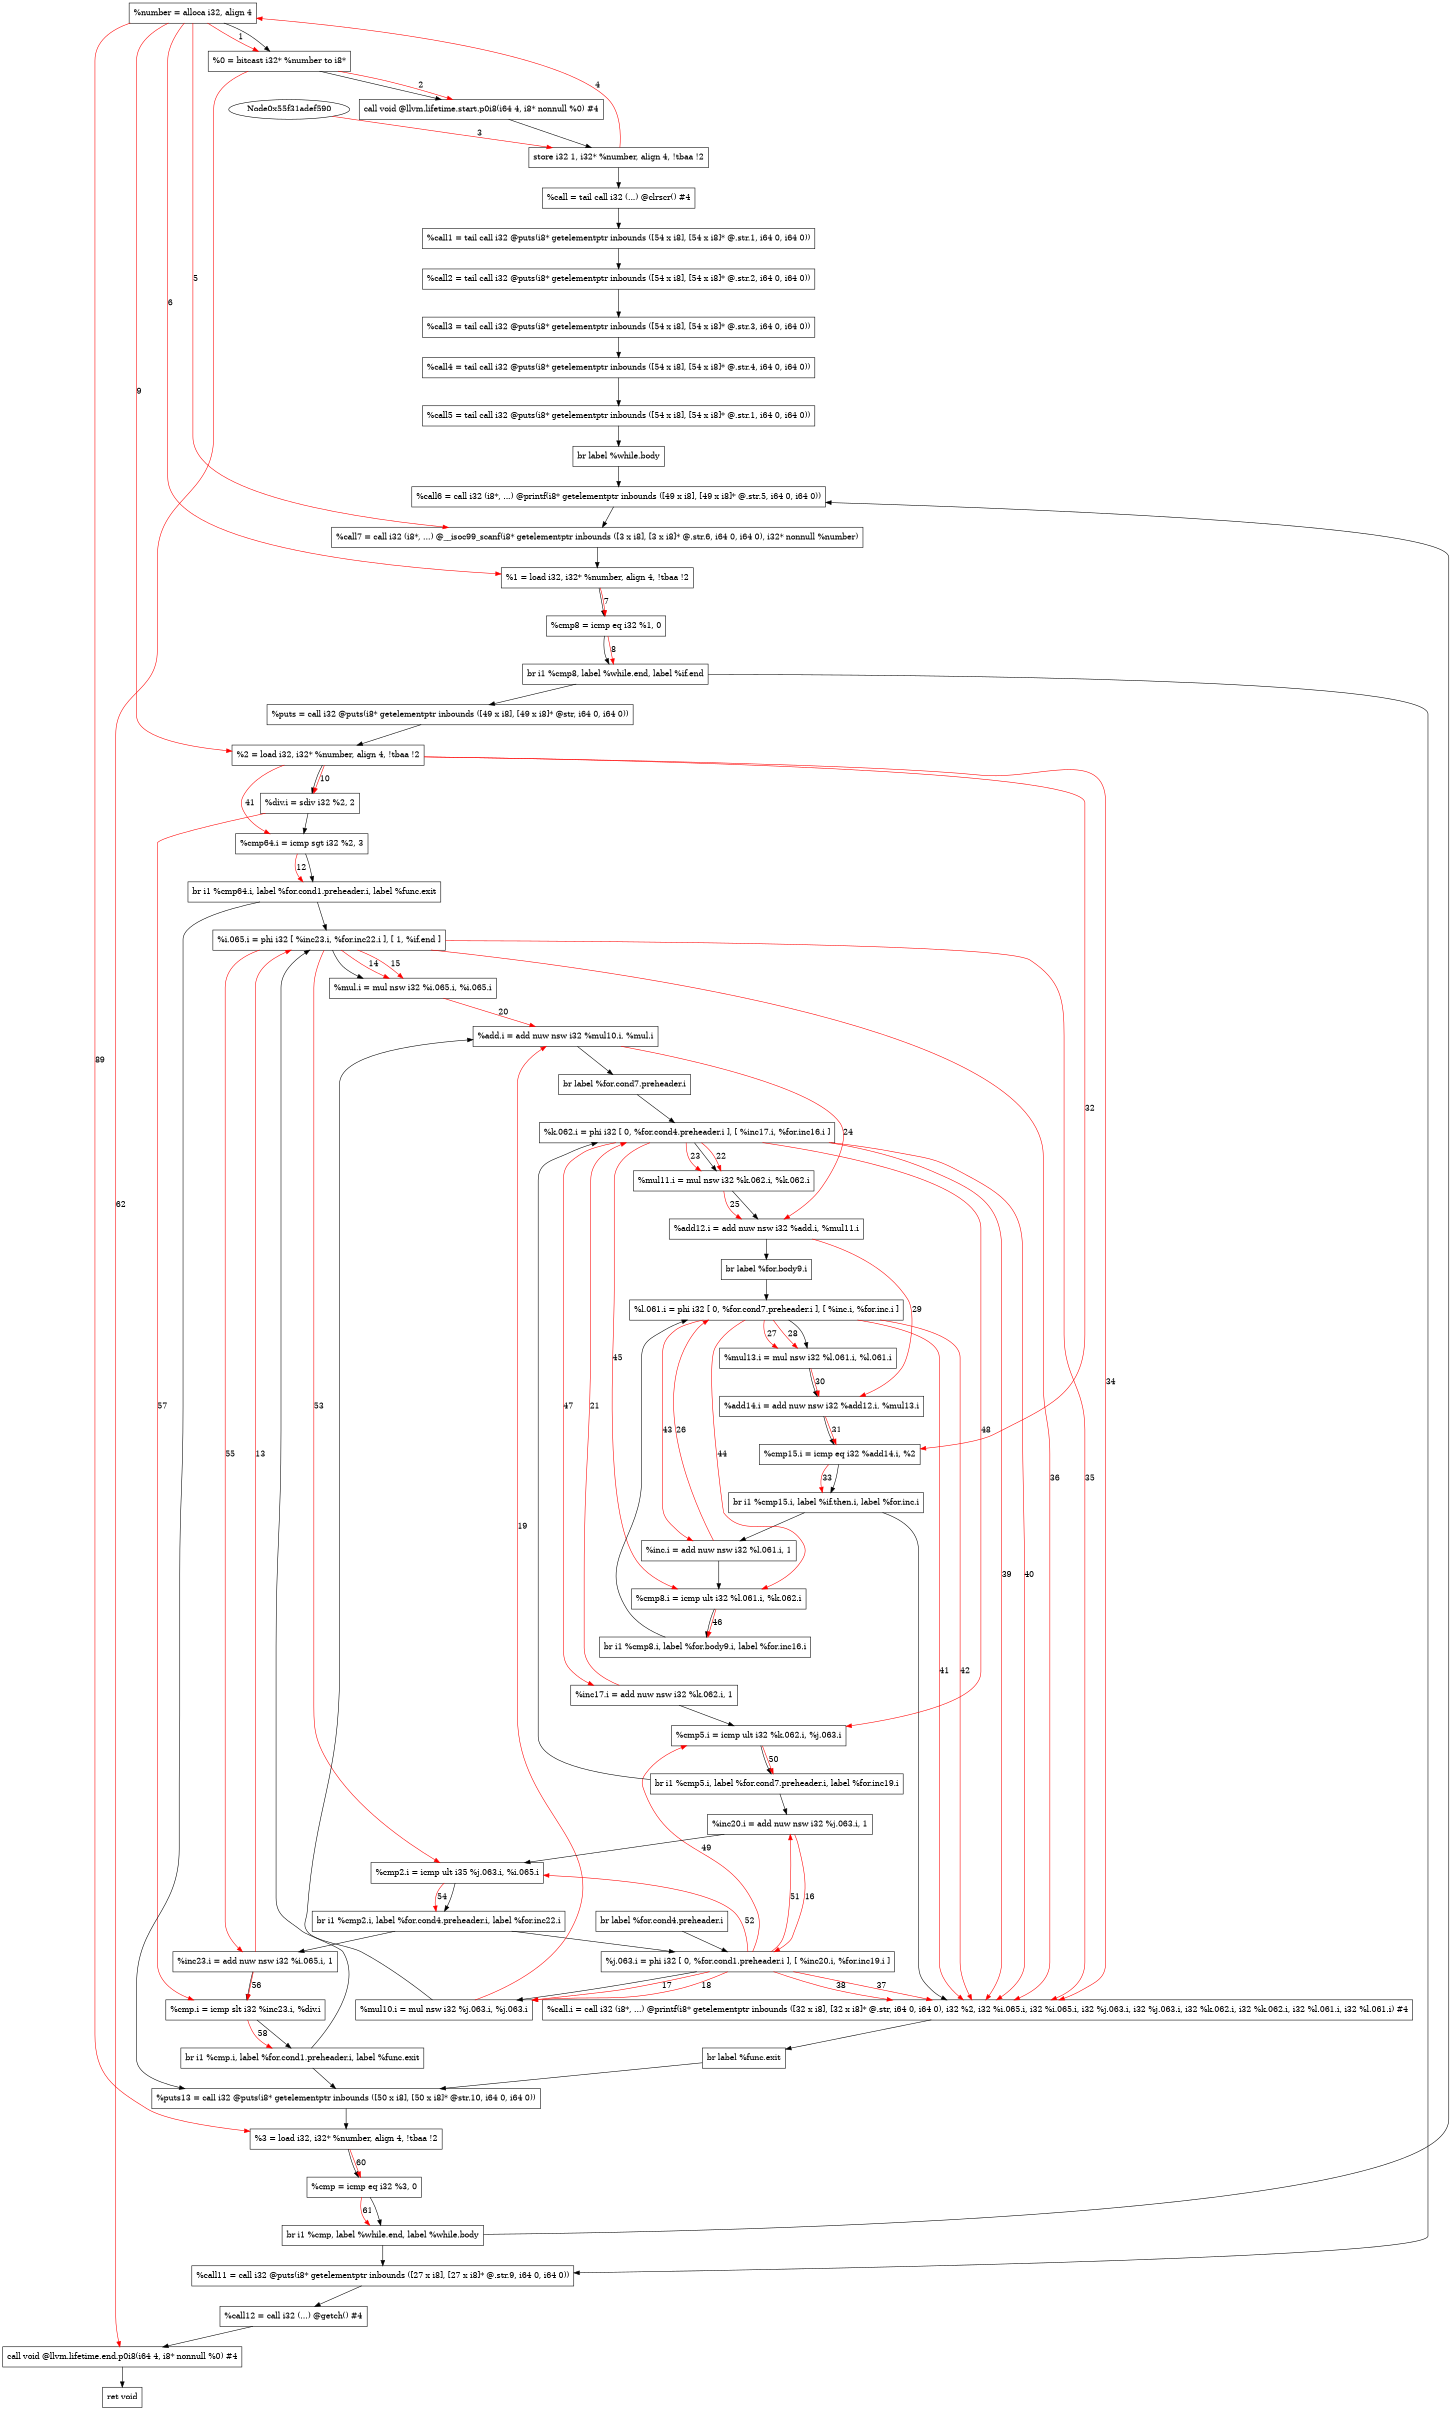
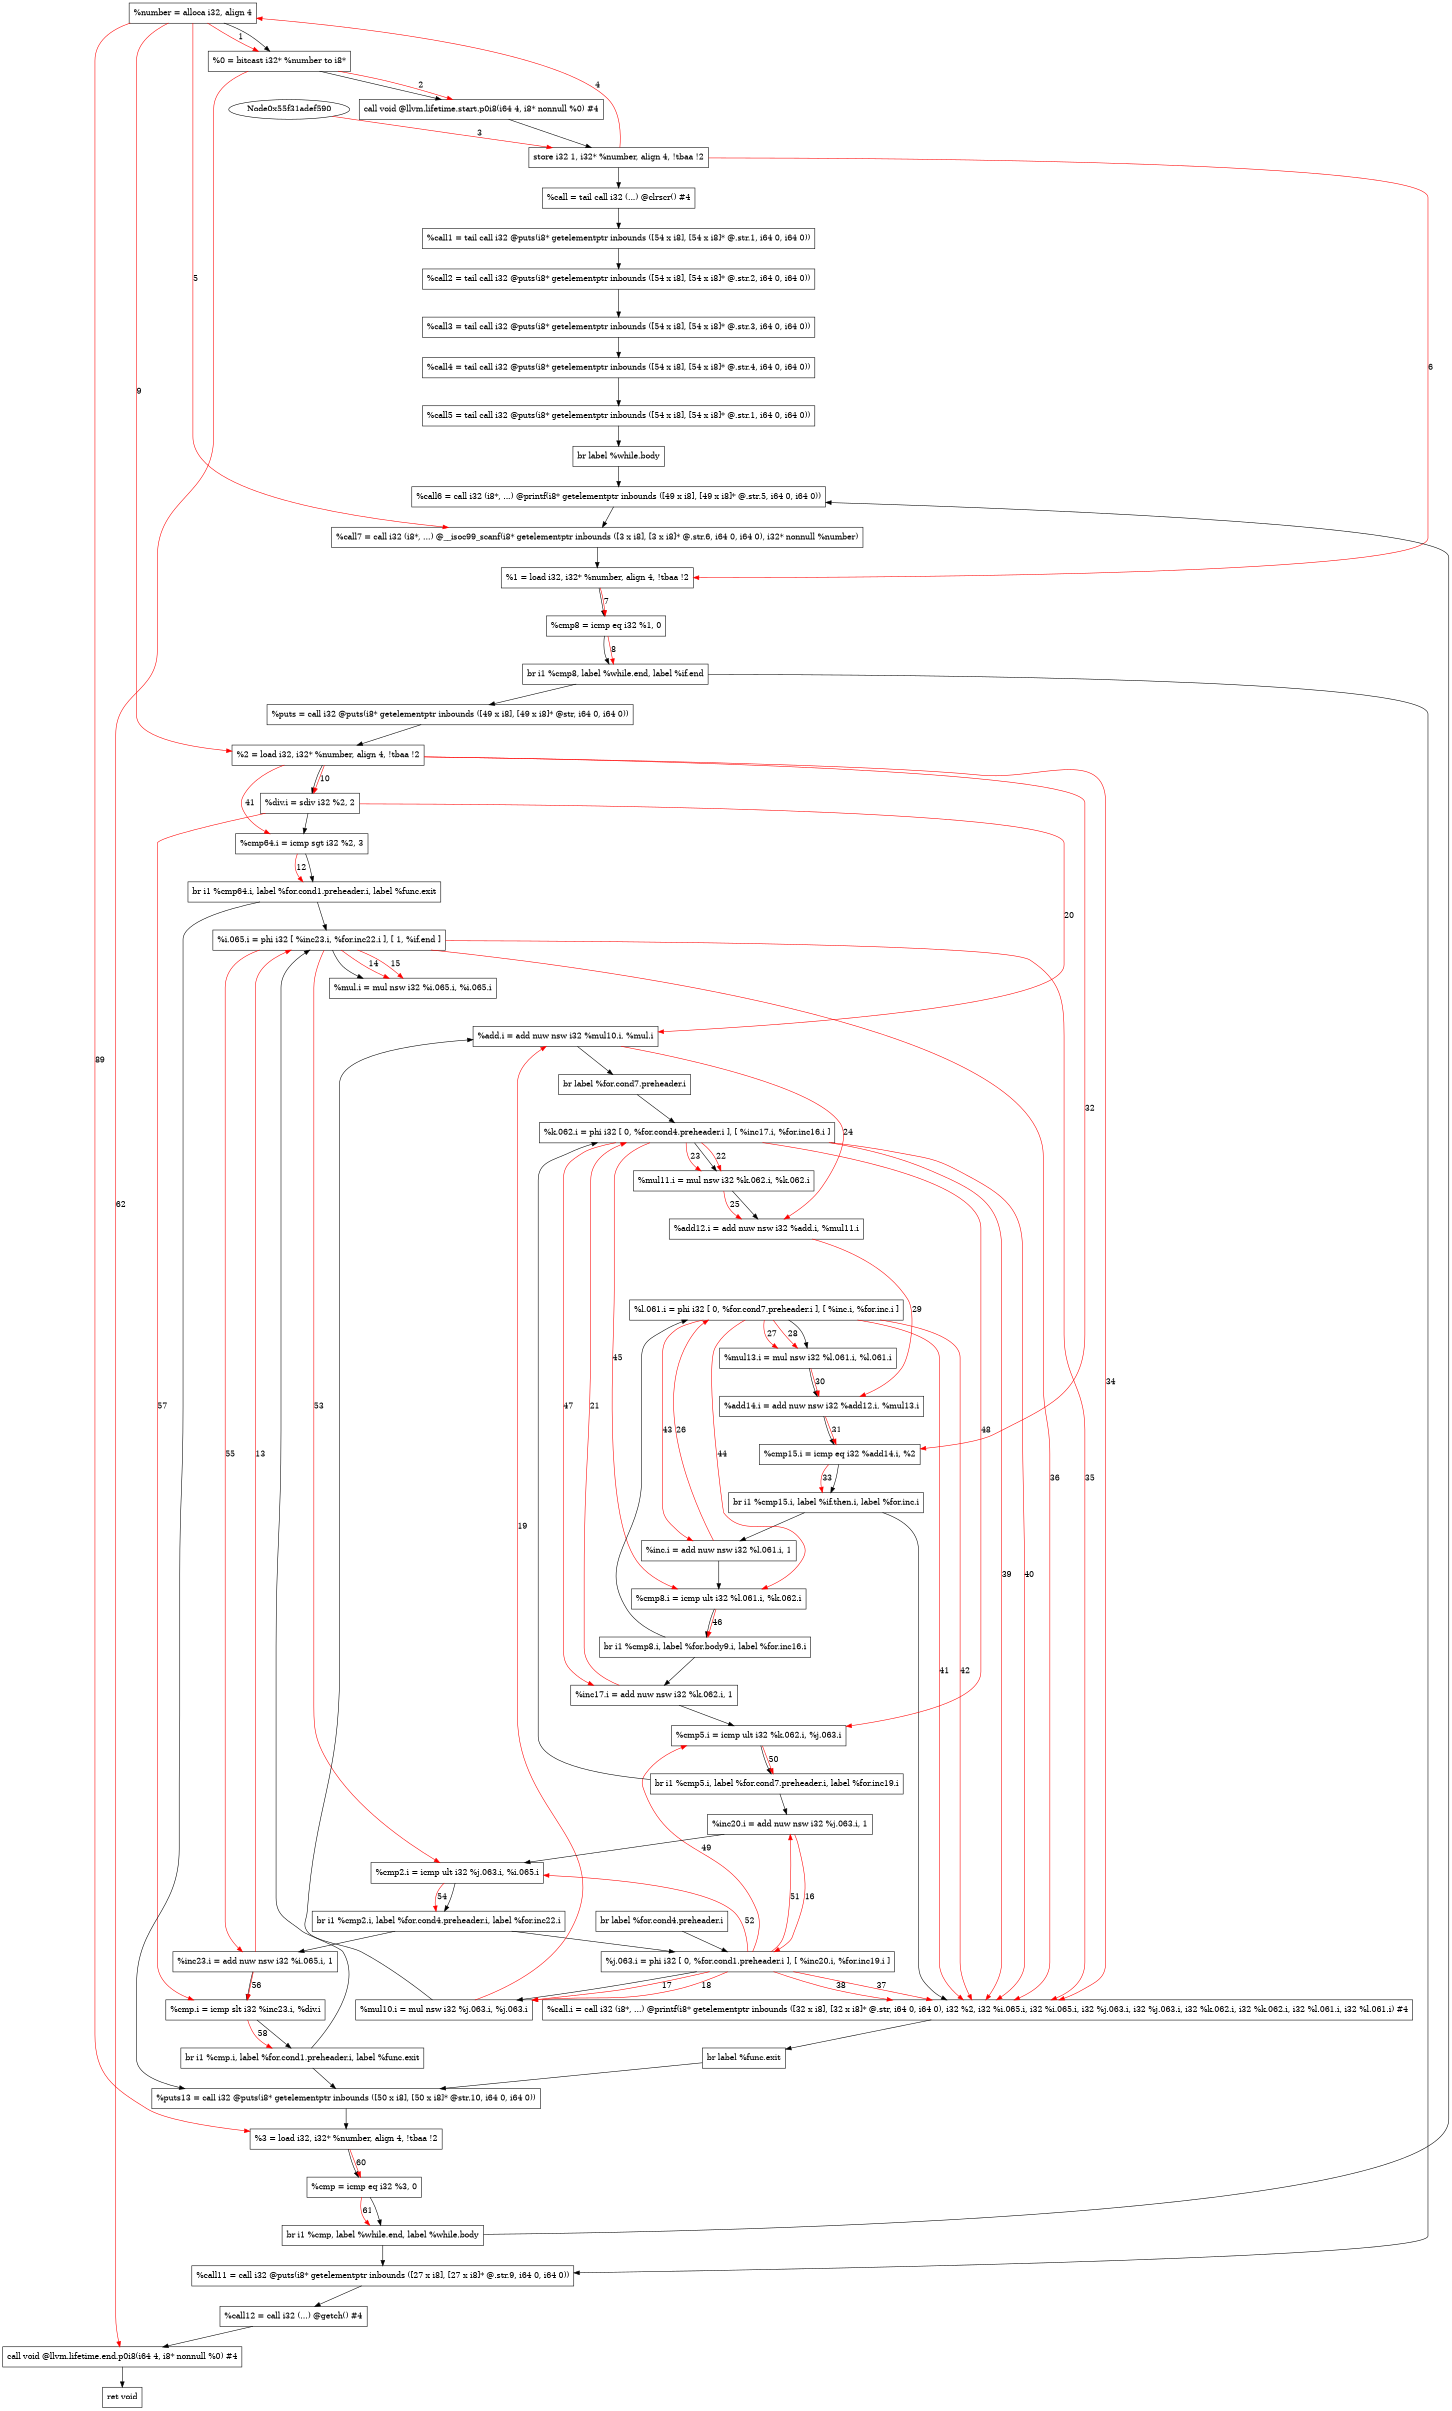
(168, 426) -> (1428, 373)
(487, 1012) -> (980, 823)
(766, 1270) -> none
none -> (682, 1669)
(457, 1873) -> (457, 1873)
